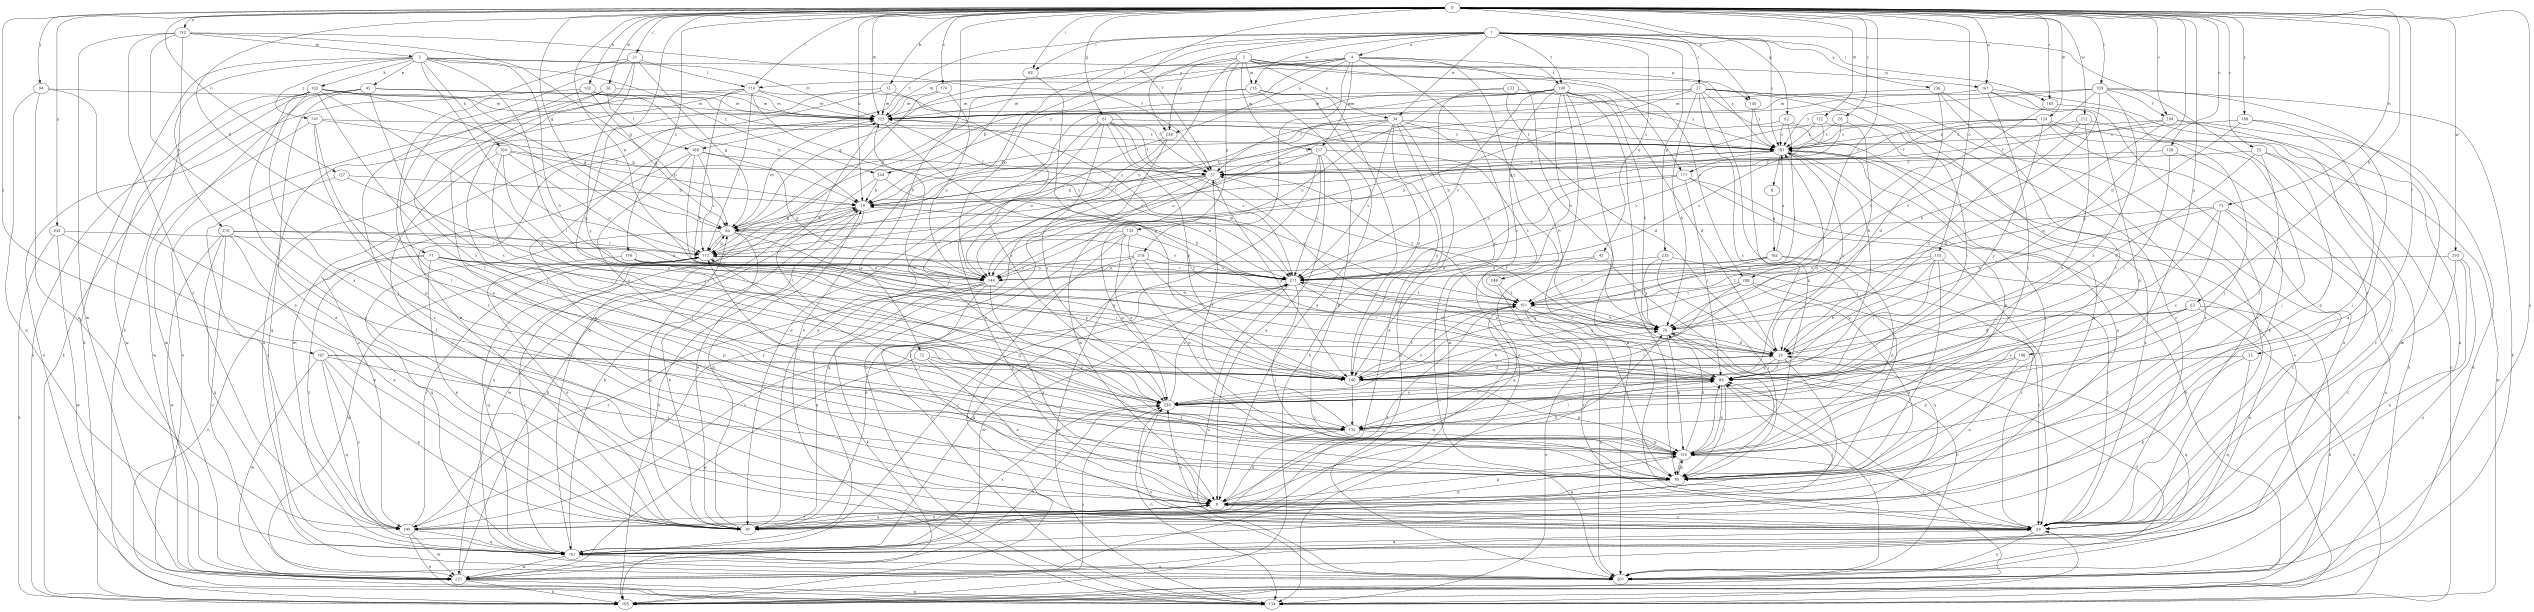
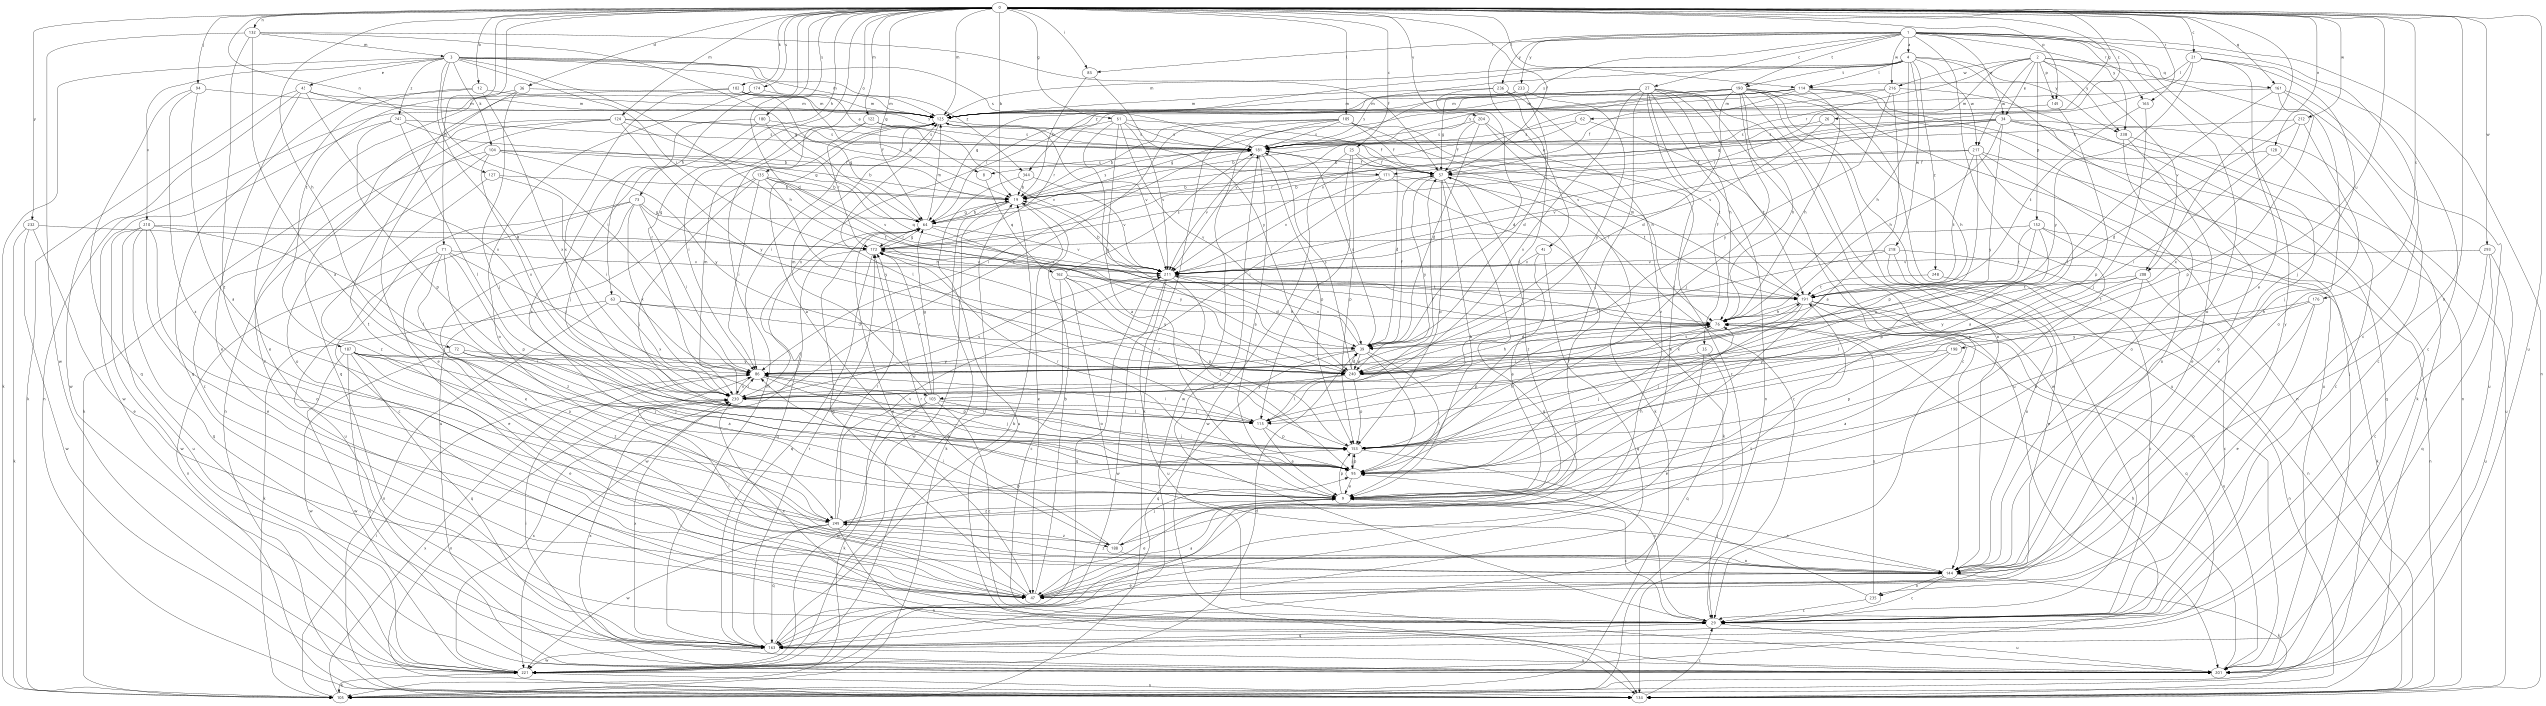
(2350, 18) -> (1720, 205)
none -> (1698, 34)
none -> (733, 75)
(2136, 99) -> (1390, 151)
(1137, 110) -> (1460, 104)
(1301, 135) -> (1443, 135)
none -> (826, 188)
(2194, 255) -> none
(377, 257) -> (975, 529)
(1329, 261) -> (1913, 585)
(833, 292) -> (584, 436)
(802, 317) -> (1235, 387)
(2045, 327) -> none
(1570, 394) -> (1436, 427)
(116, 544) -> none
none -> (1178, 671)
